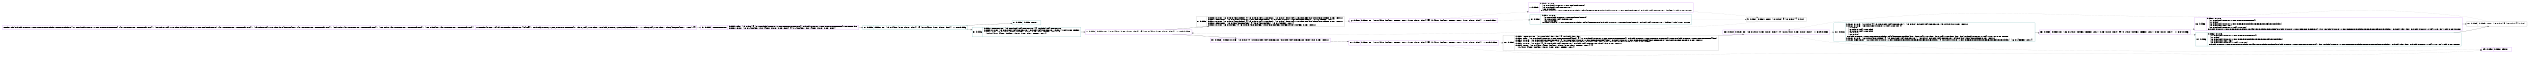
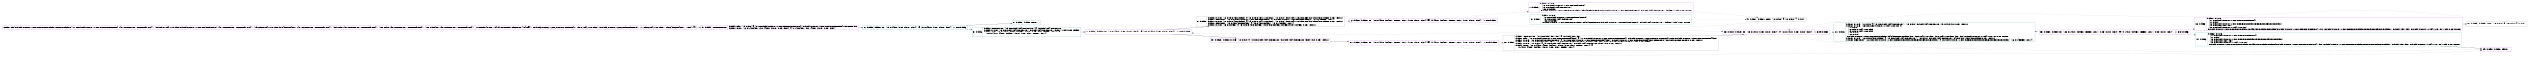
(1513, 20) -> (1588, 28)
(2471, 30) -> (2460, 47)
(2037, 33) -> (2038, 31)
